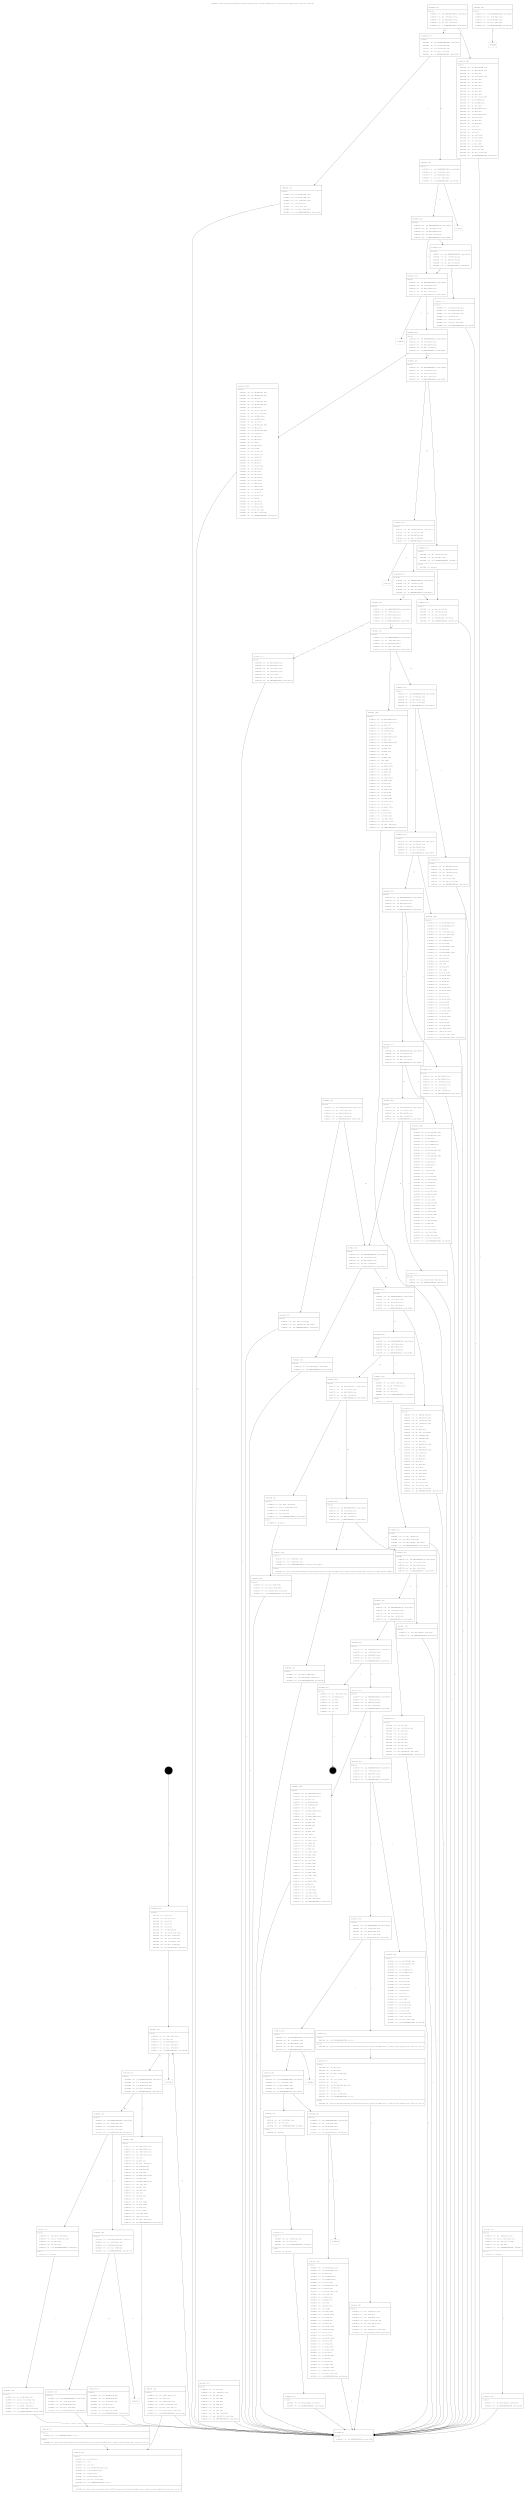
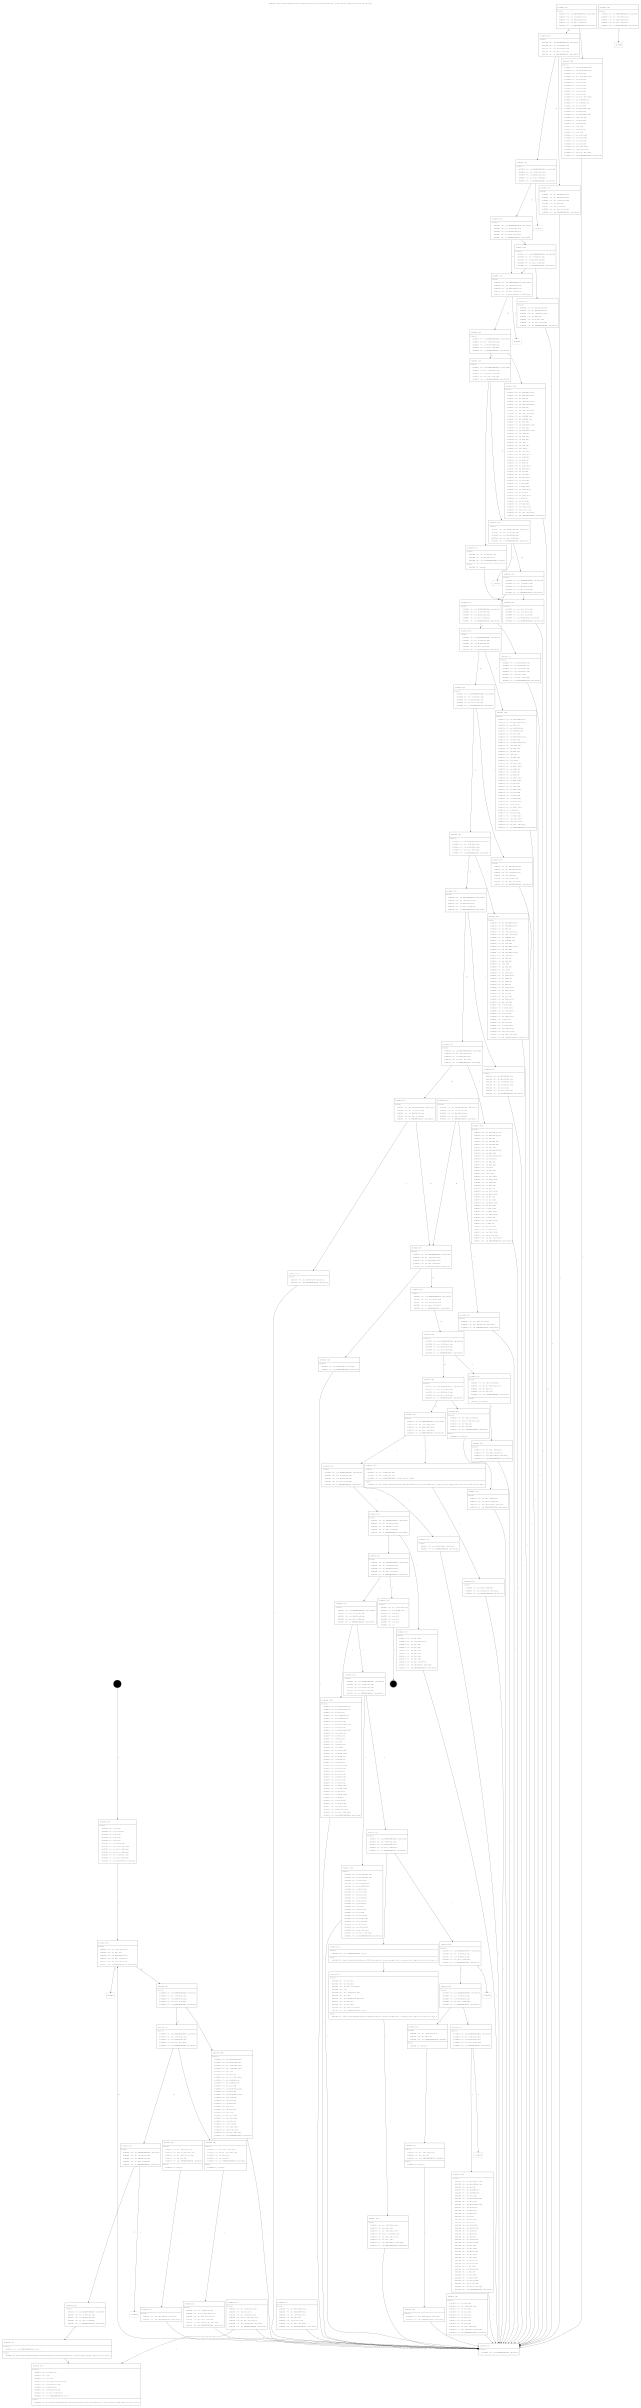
(422, 1450) -> none
